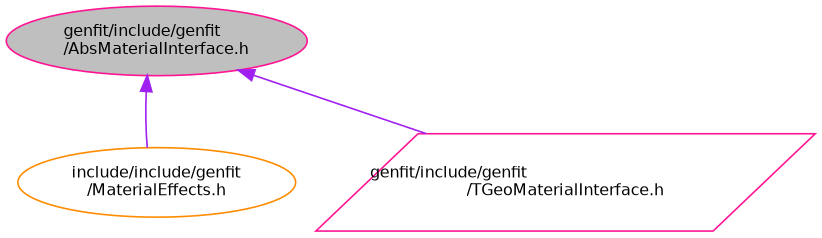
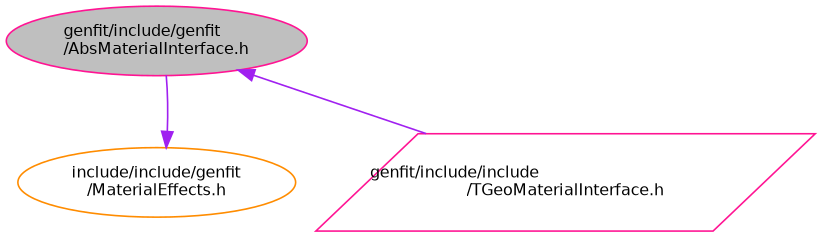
(146, 120) -> (168, 103)
(566, 182) -> (566, 182)
